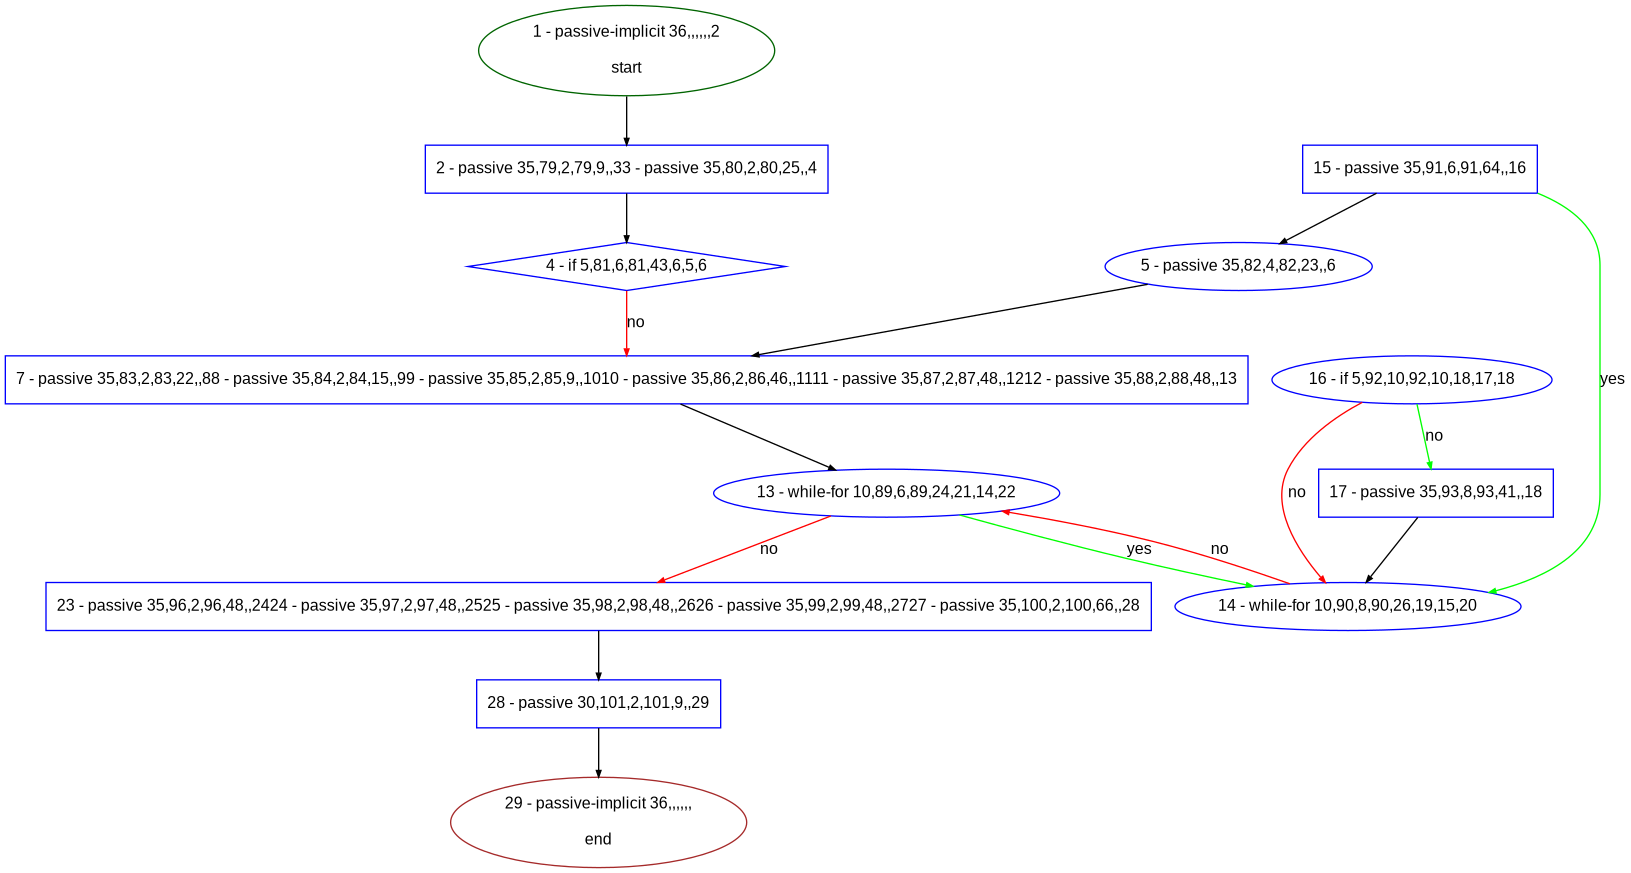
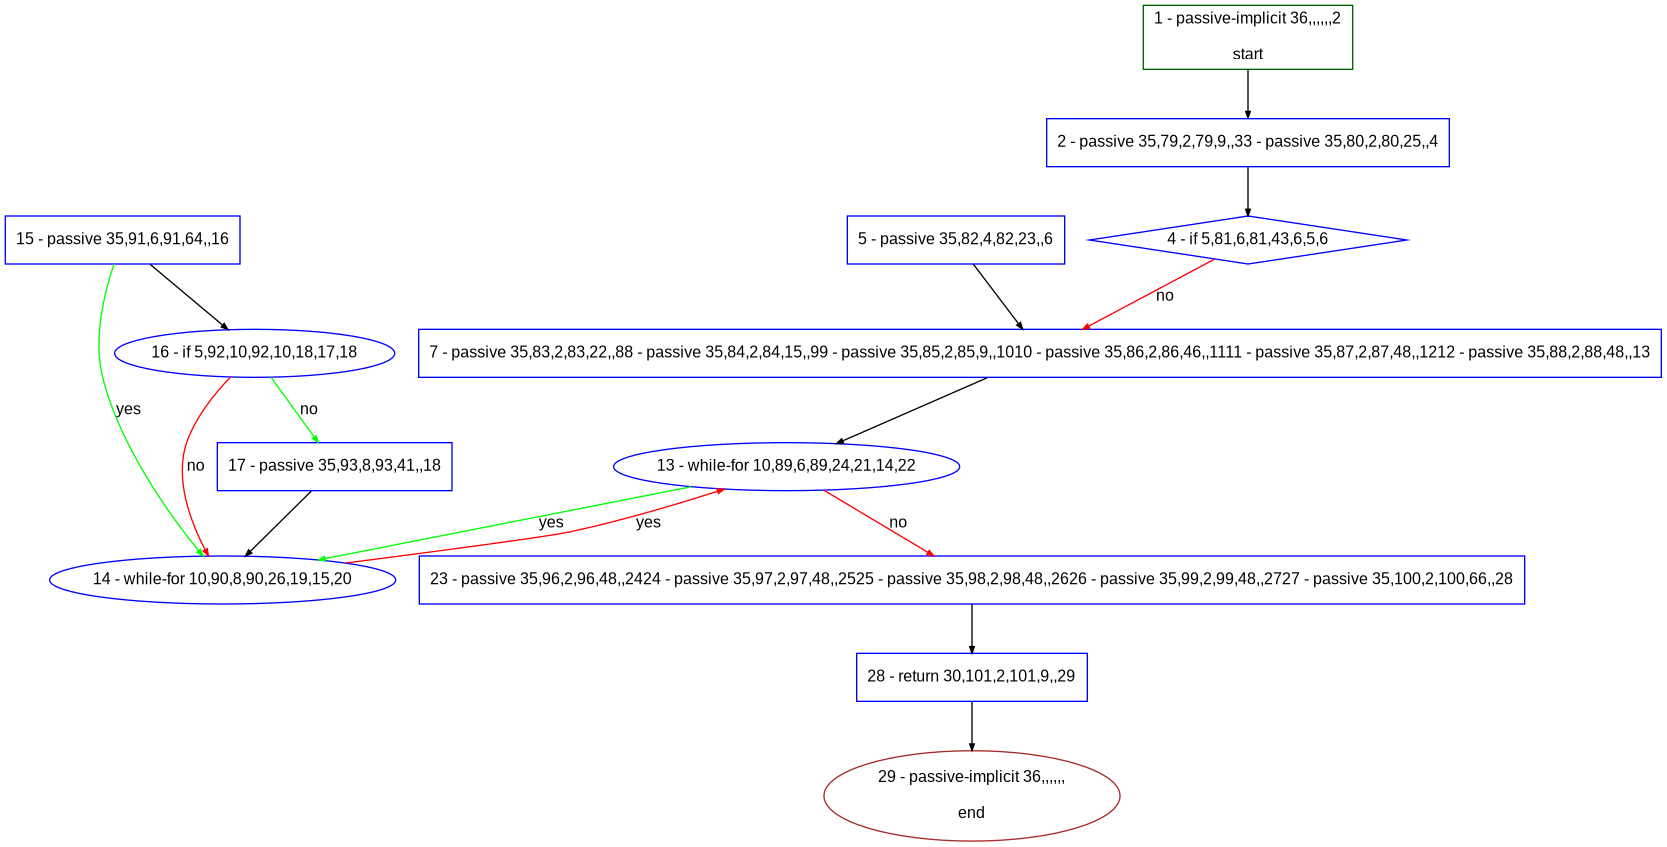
(627, 51) -> (1248, 37)
(1331, 217) -> (186, 295)
(1239, 267) -> (956, 240)
(1220, 550) -> (649, 523)
(599, 704) -> (972, 677)
